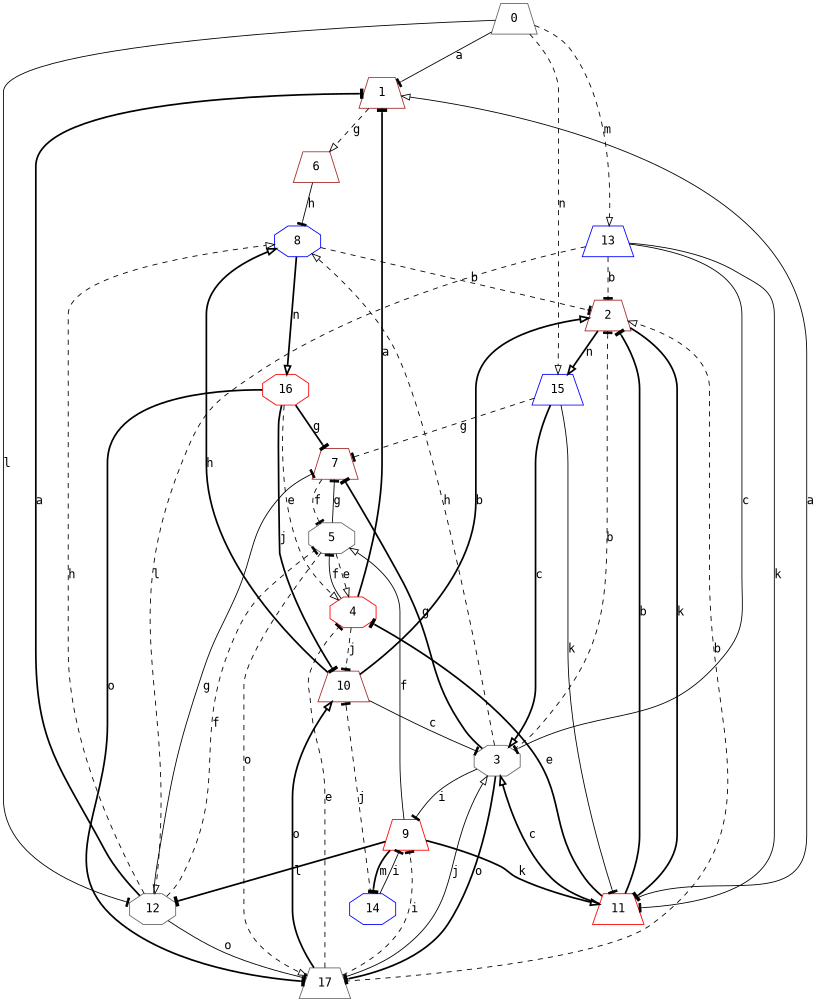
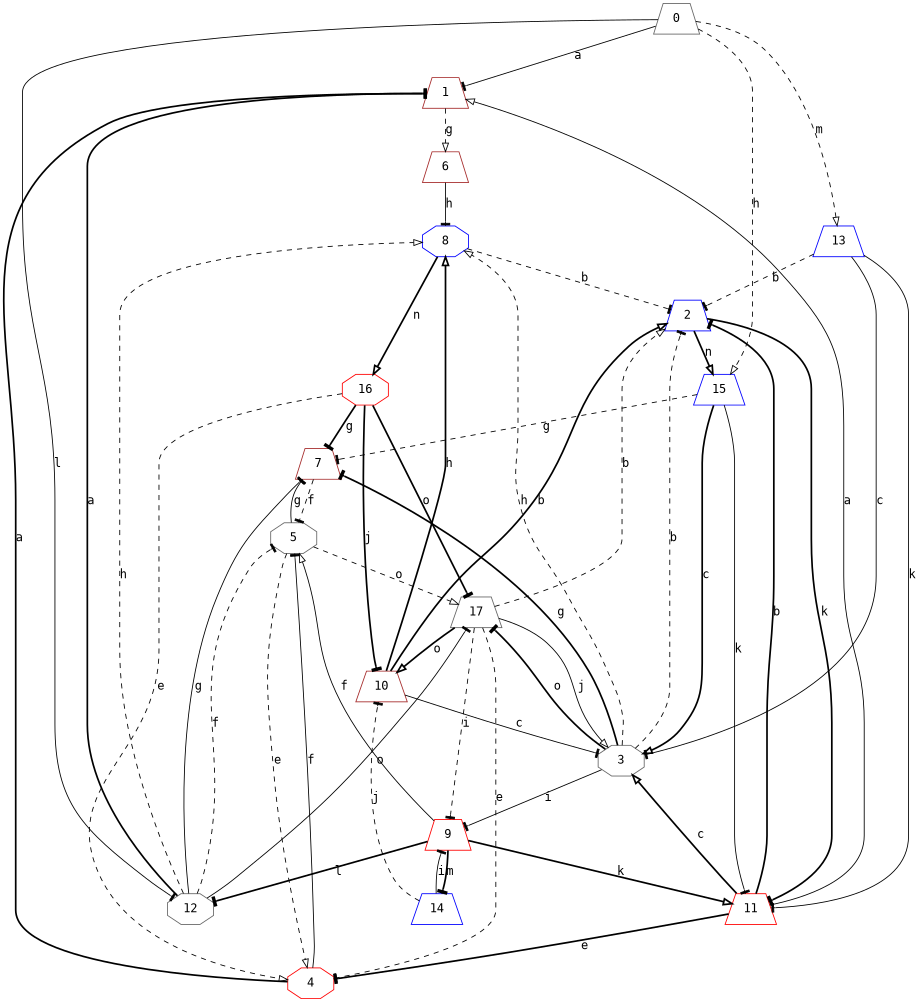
(562, 204) -> (756, 204)
(608, 316) -> (688, 316)
(191, 441) -> none
(349, 647) -> none
(373, 909) -> (437, 909)
